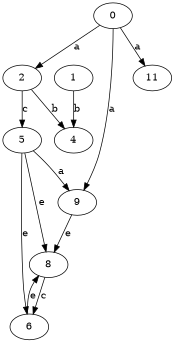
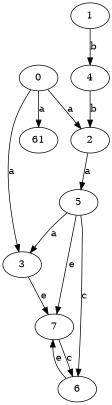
(152, 78) -> (39, 140)
(46, 106) -> (90, 105)
(25, 109) -> (88, 171)
(77, 202) -> (22, 265)
(25, 234) -> (84, 296)
(49, 265) -> (54, 327)
